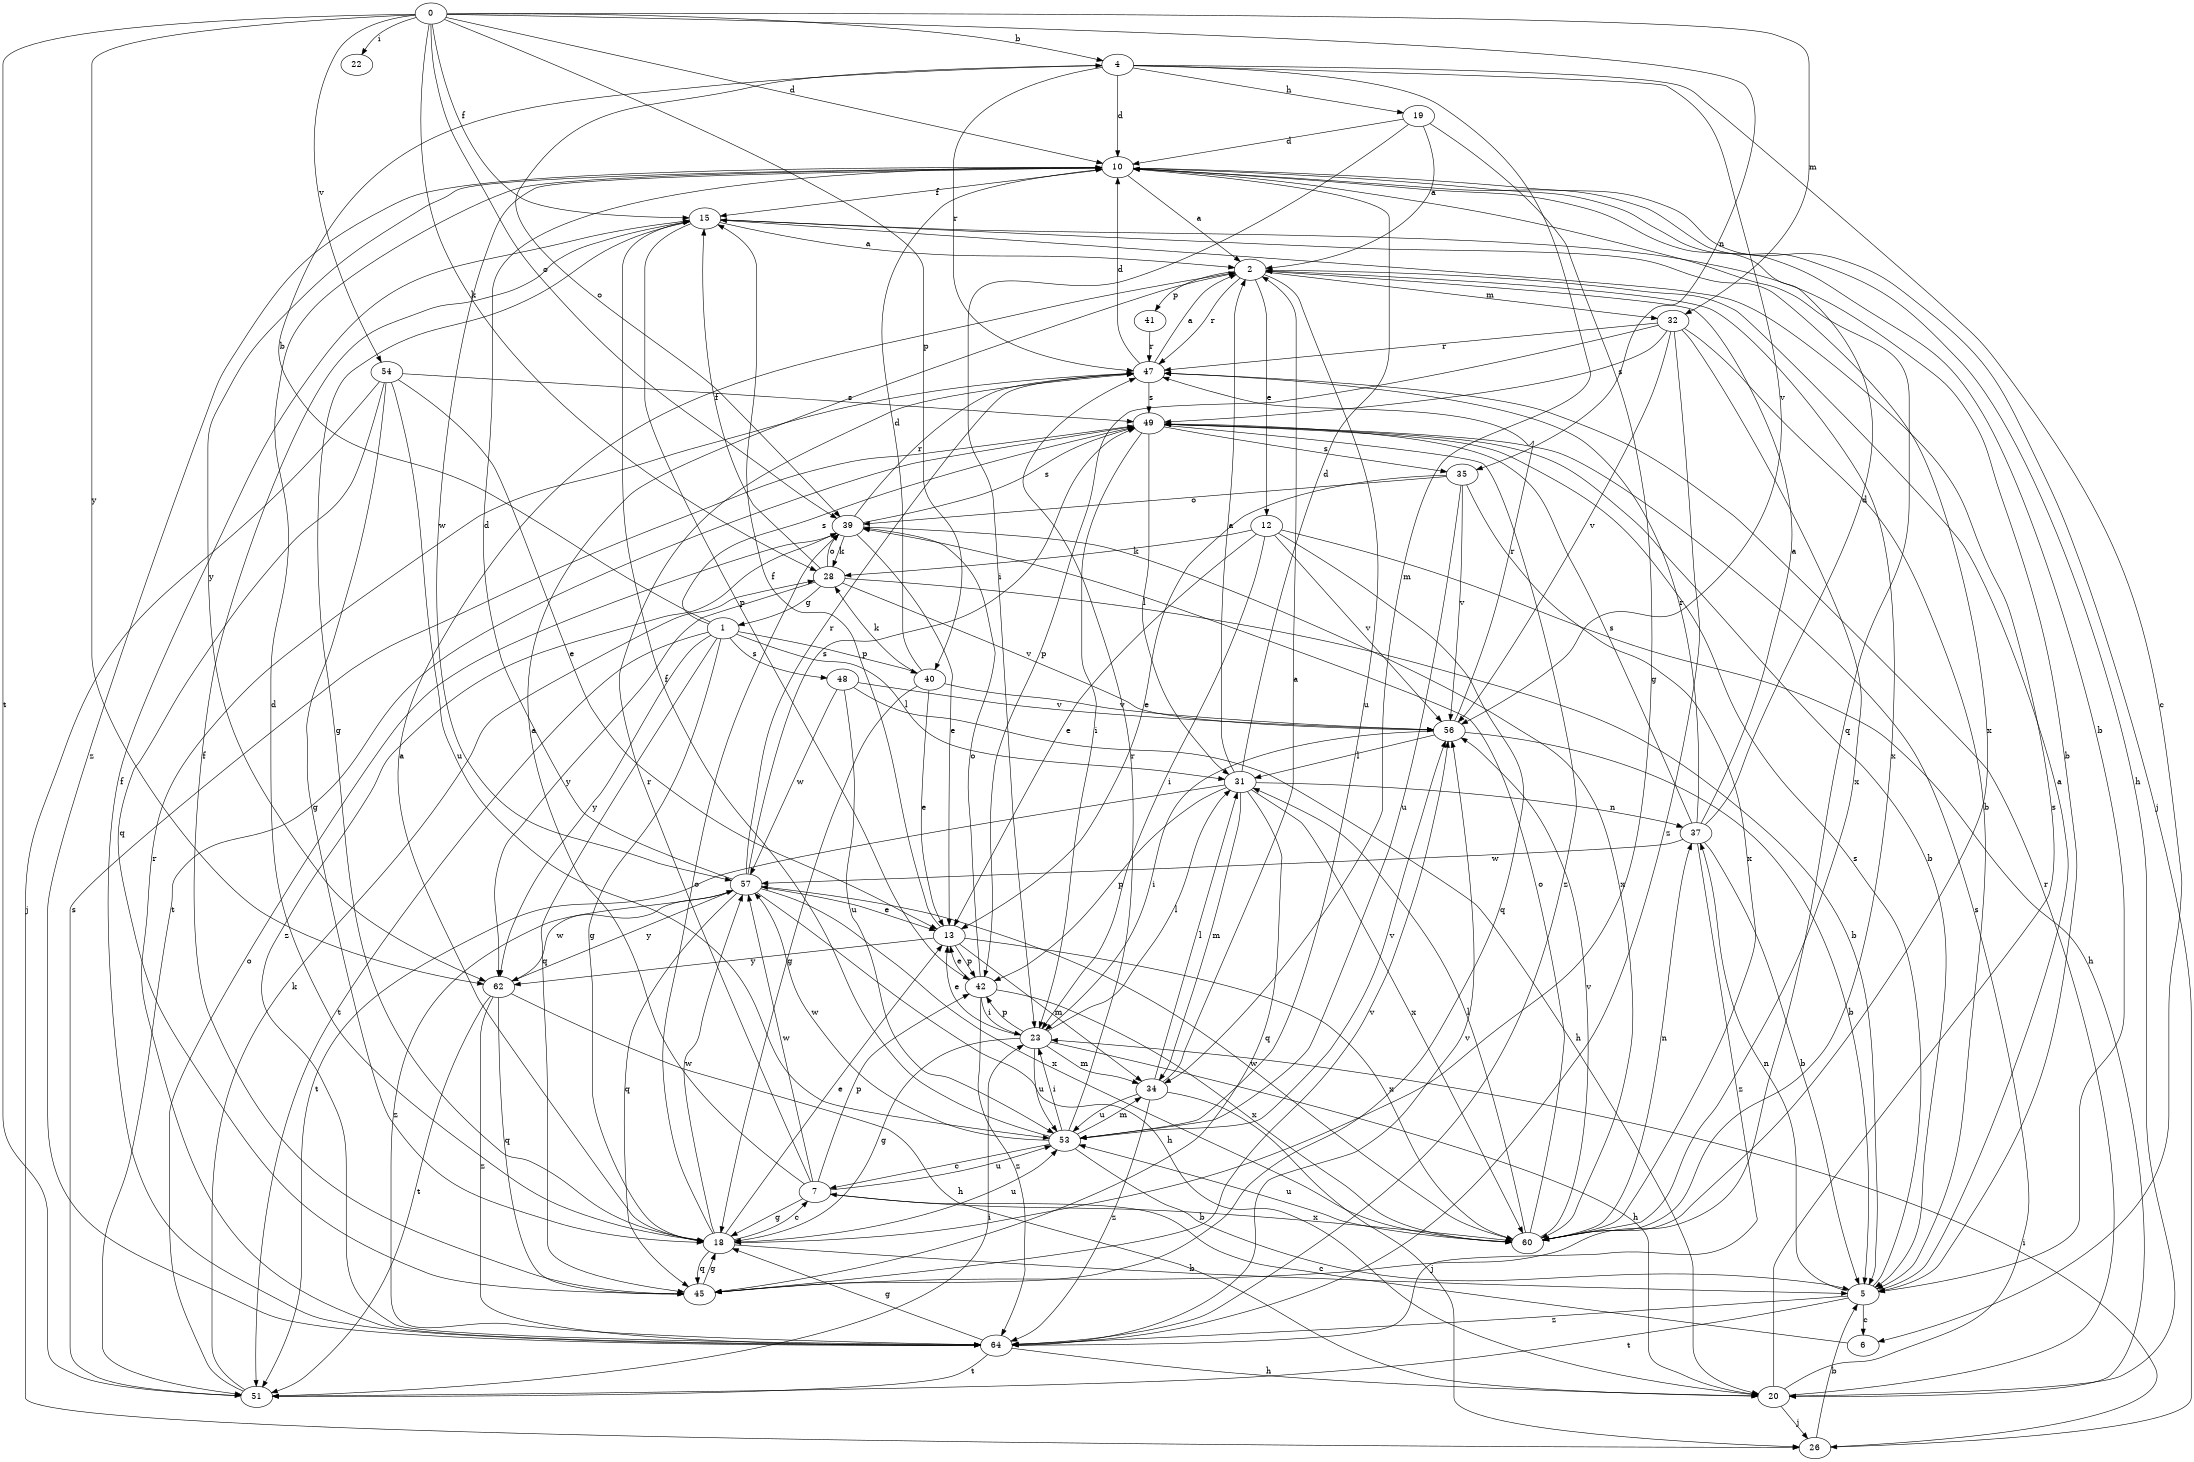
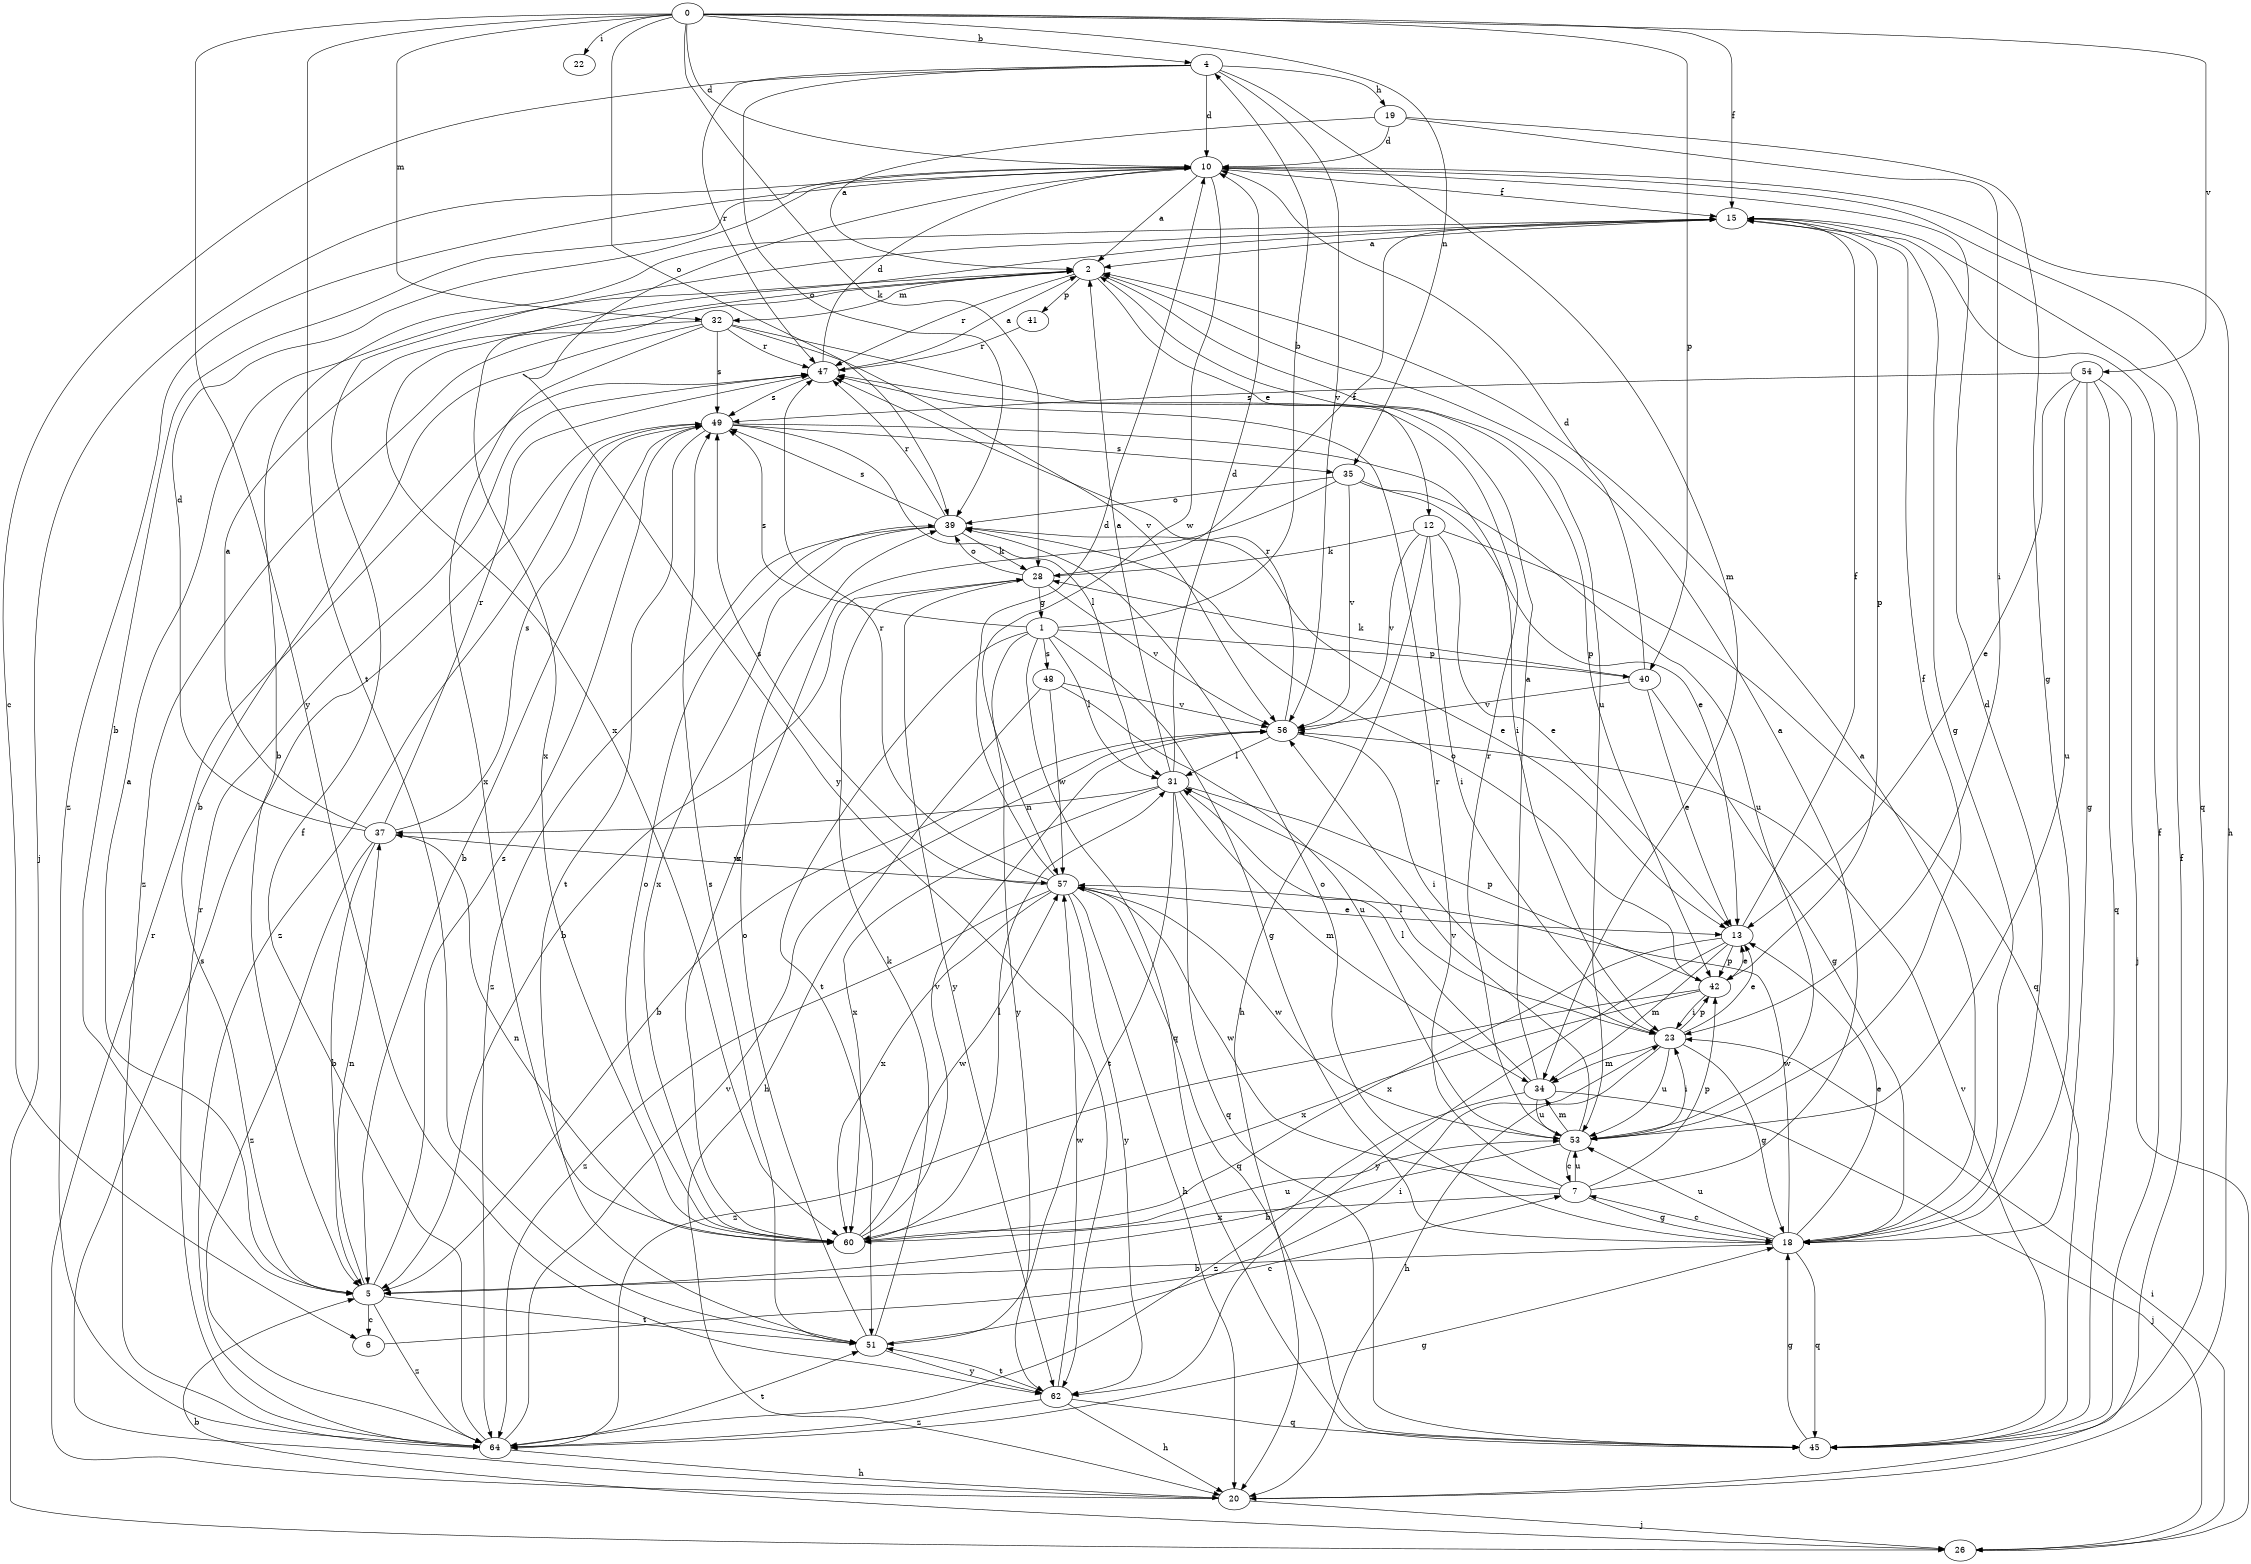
(2054, 808) -> (2182, 859)
none -> (960, 1373)
